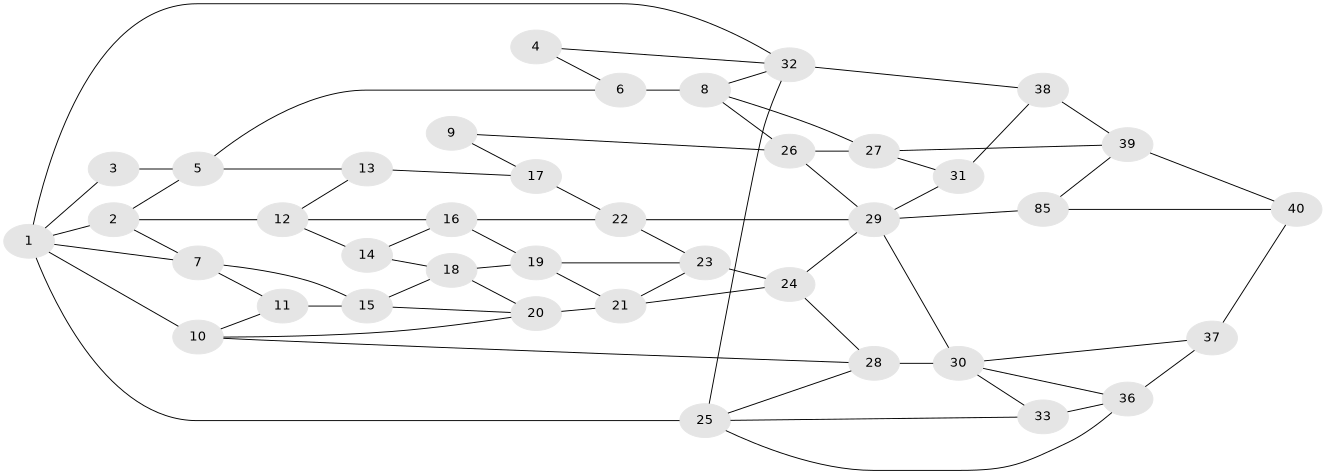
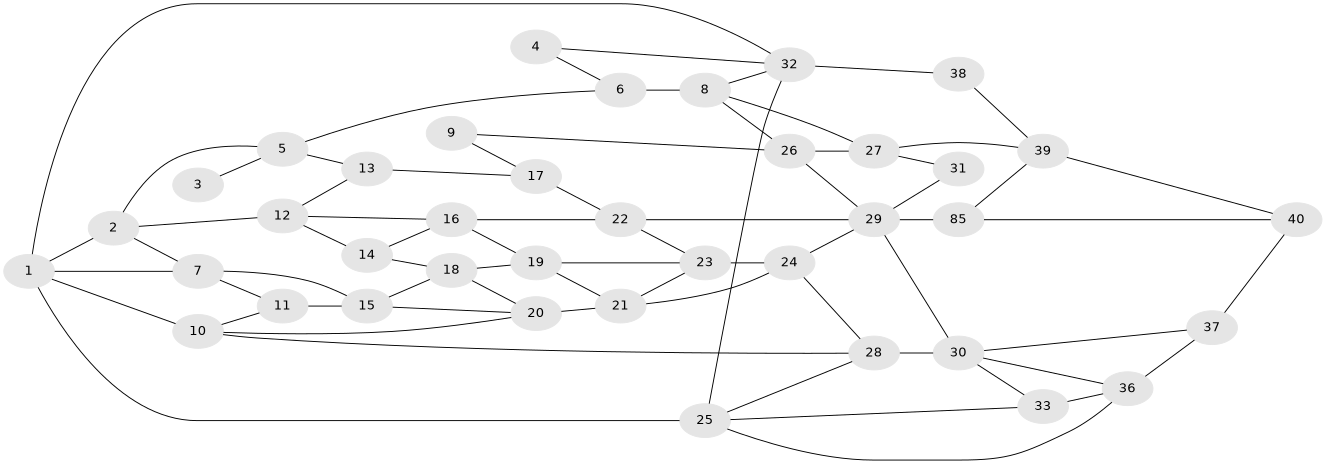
(1001, 133) -> none
(71, 205) -> none
